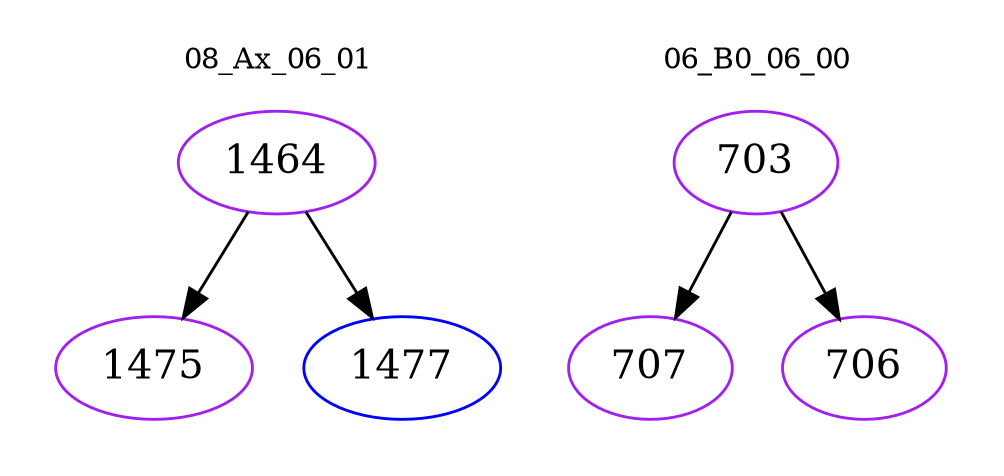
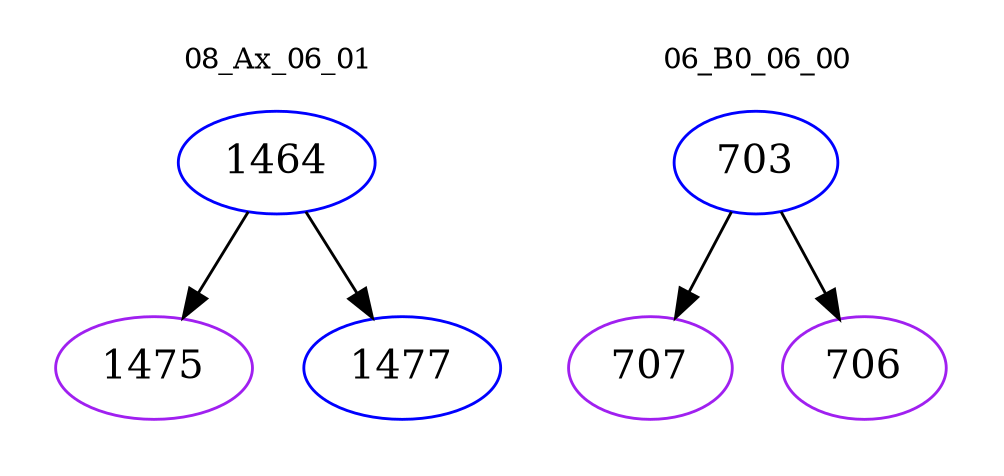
(277, 163) -> (277, 163)
(756, 163) -> (756, 163)
